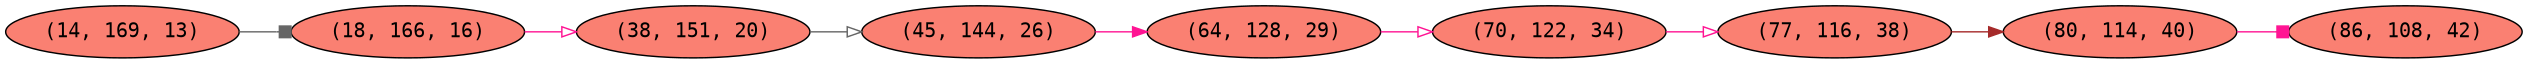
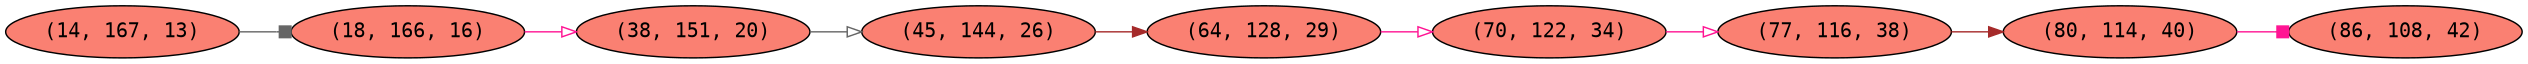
(122, 32) -> (122, 32)
(1114, 32) -> (1114, 32)
